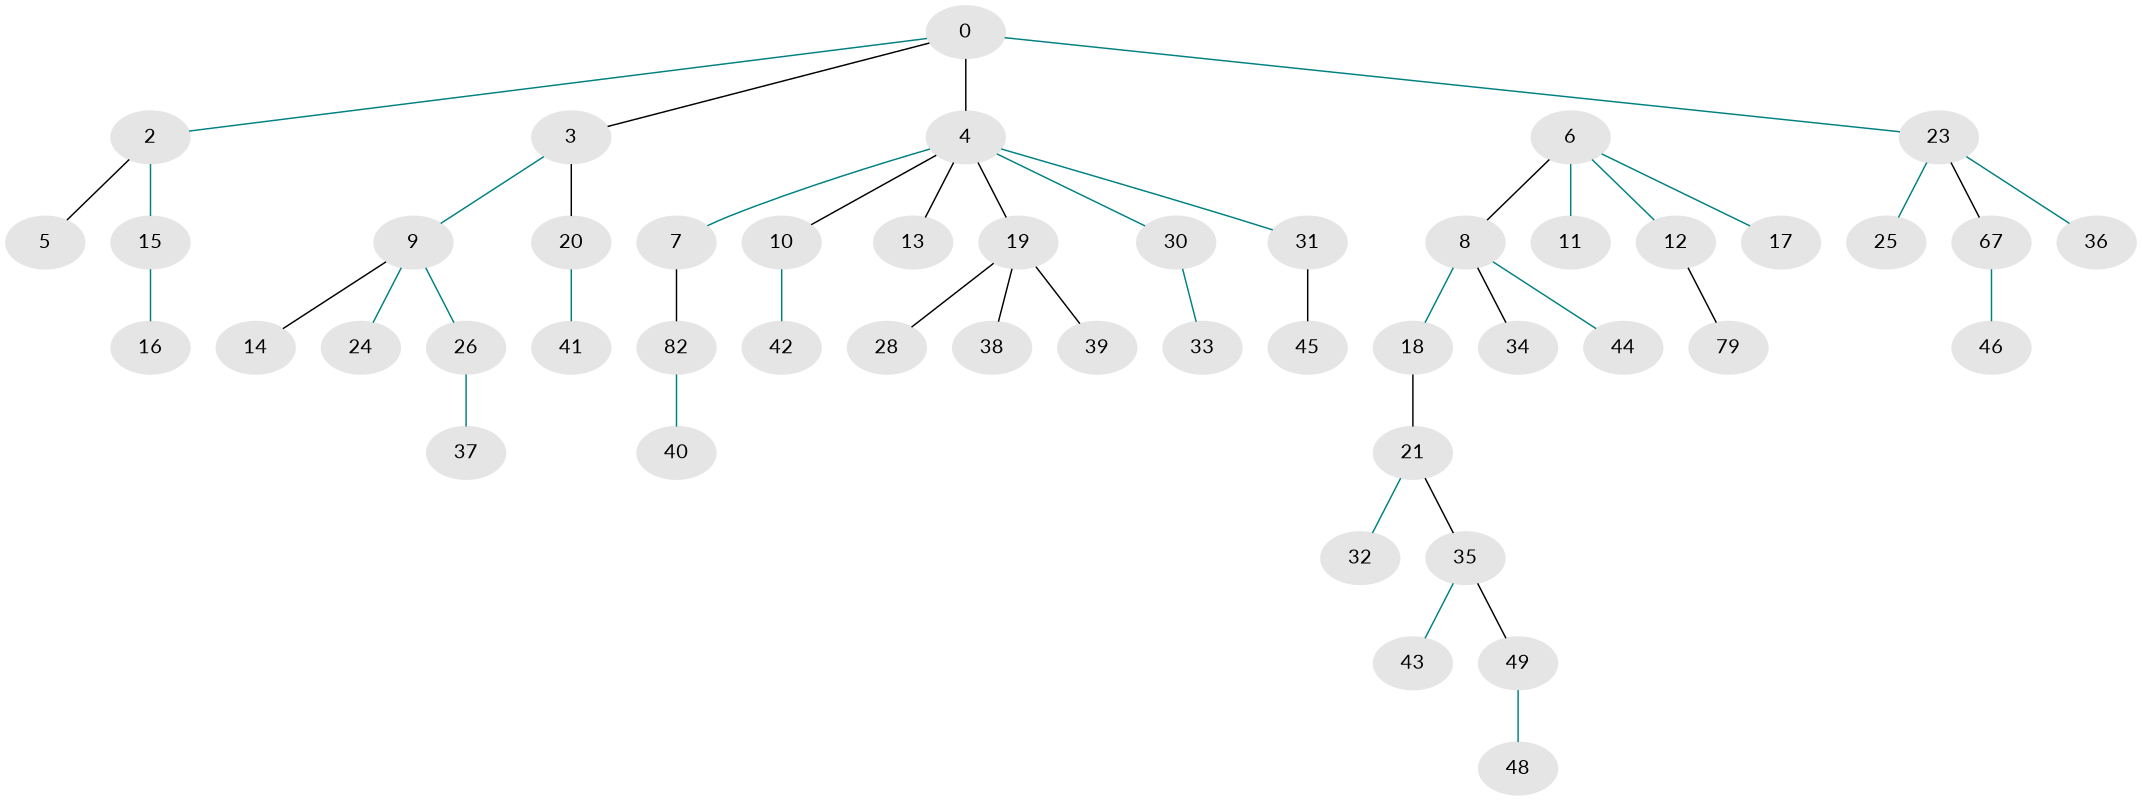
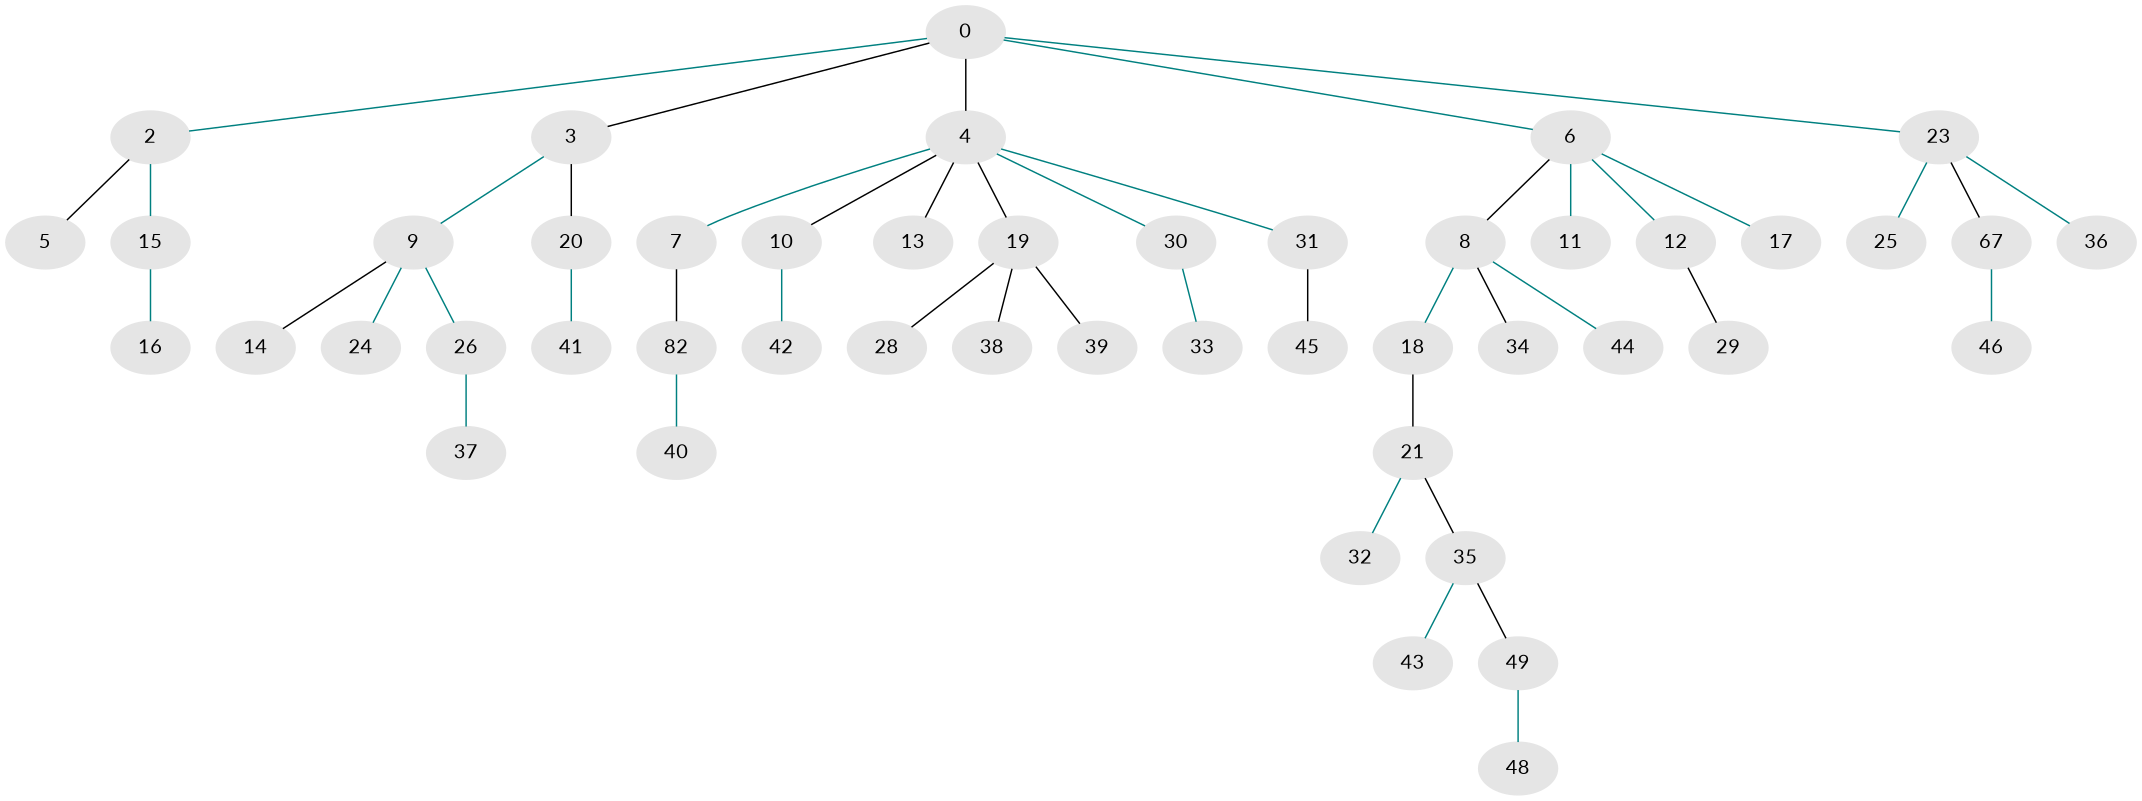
none -> (1268, 85)
(1728, 348) -> (1728, 348)
